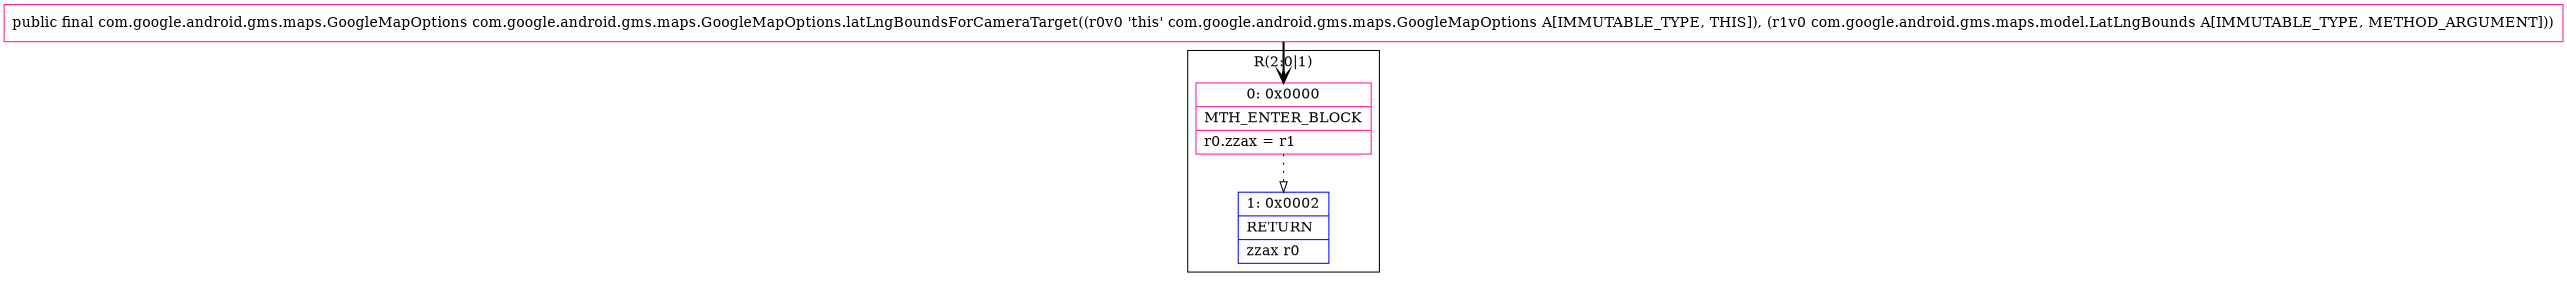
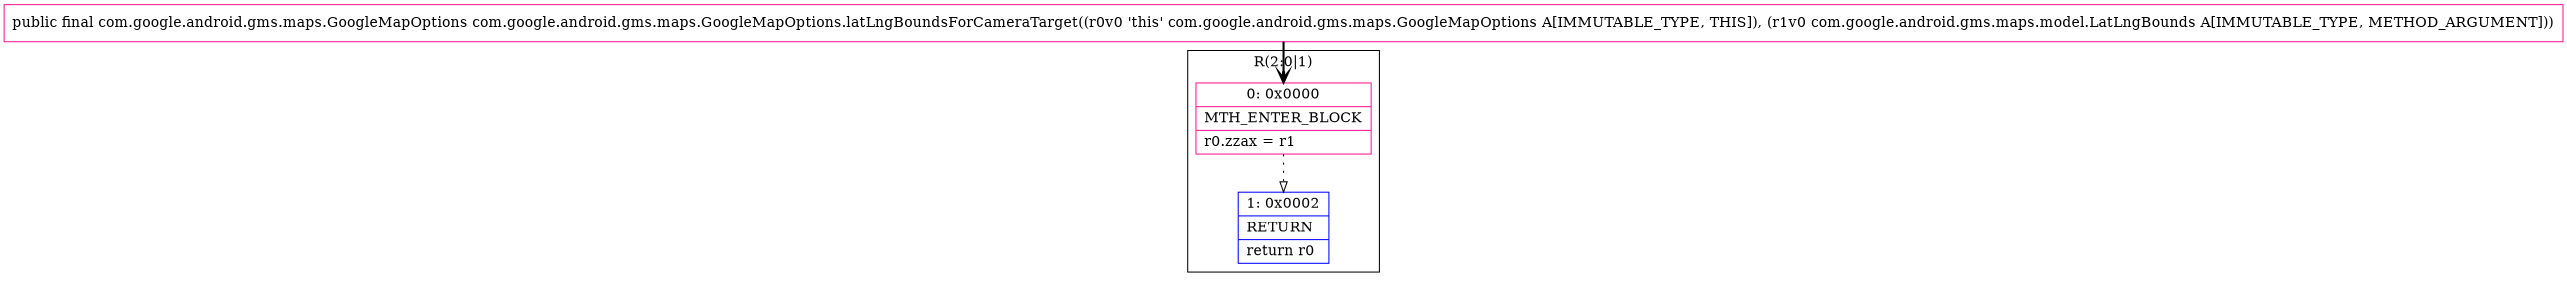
(1273, 251) -> (1281, 251)
